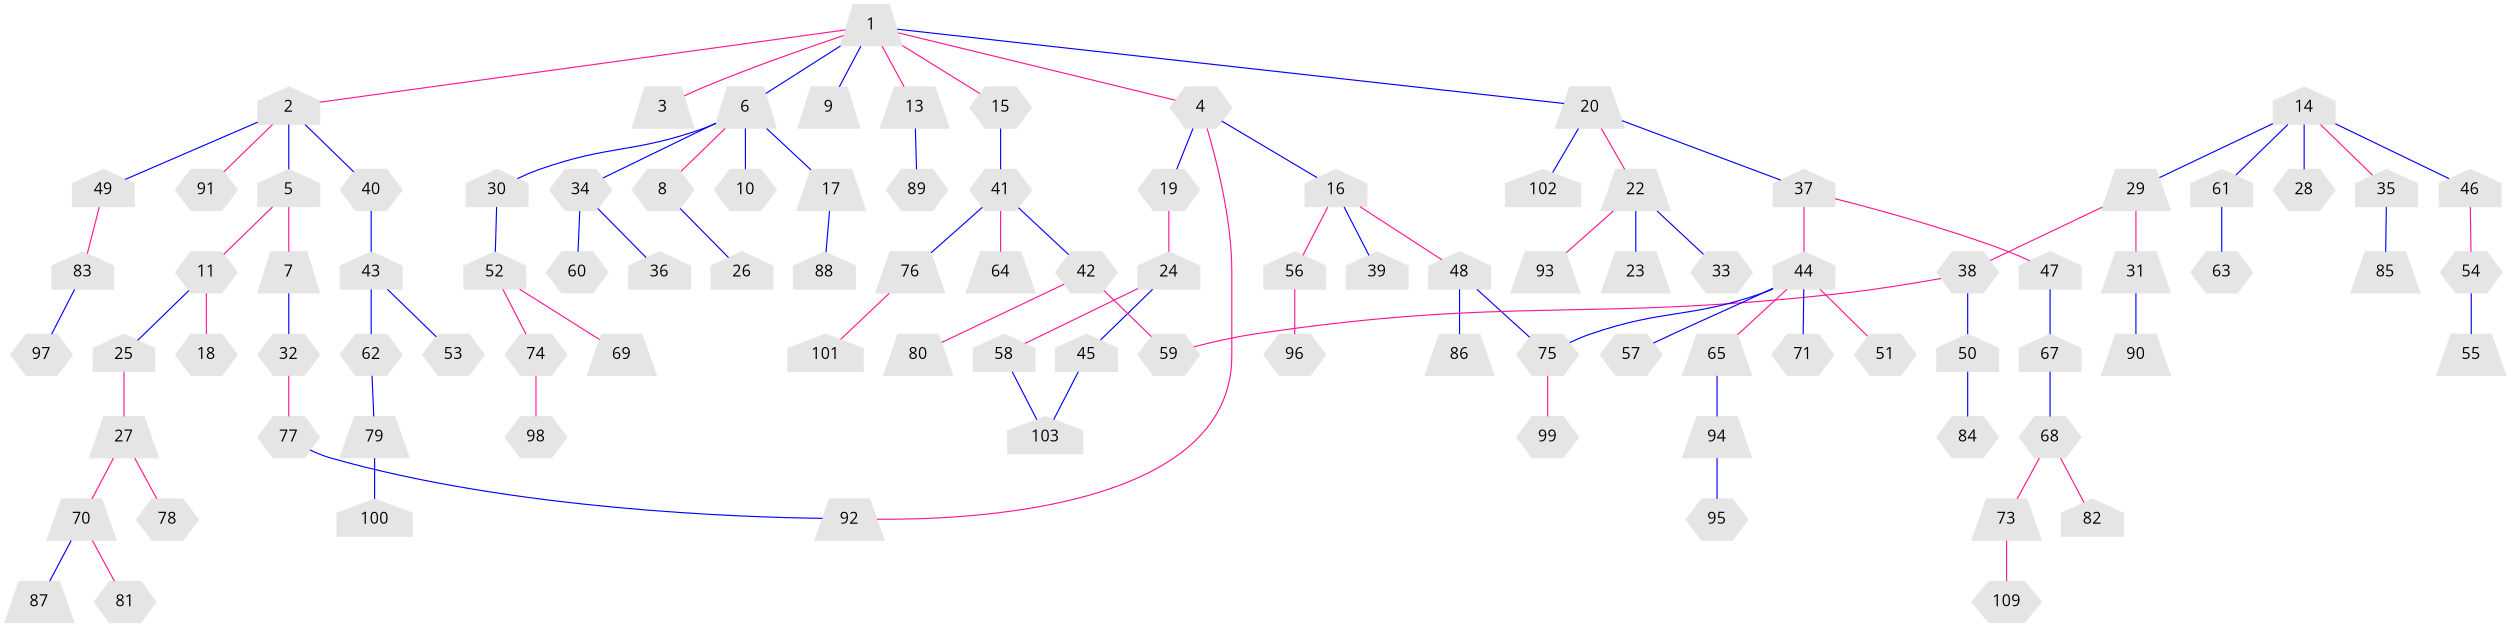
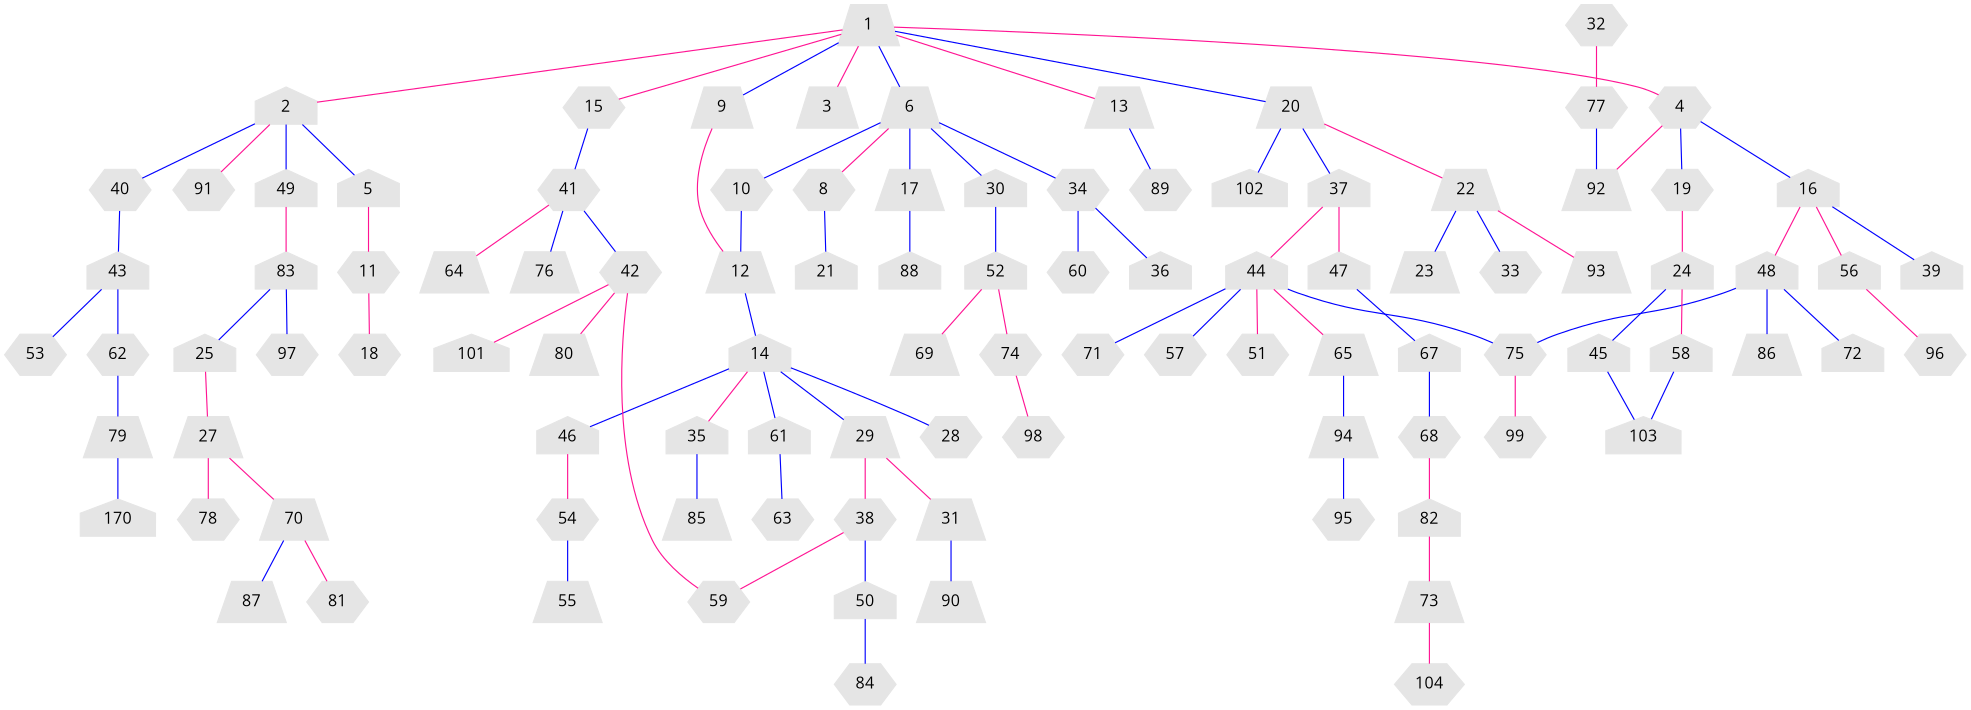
(289, 272) -> none
none -> (740, 272)
(742, 272) -> (826, 272)
(163, 315) -> (244, 315)
(865, 316) -> (551, 313)
none -> (1853, 355)
(2028, 478) -> (1429, 559)
(375, 520) -> (118, 520)
(2007, 602) -> (1429, 684)
